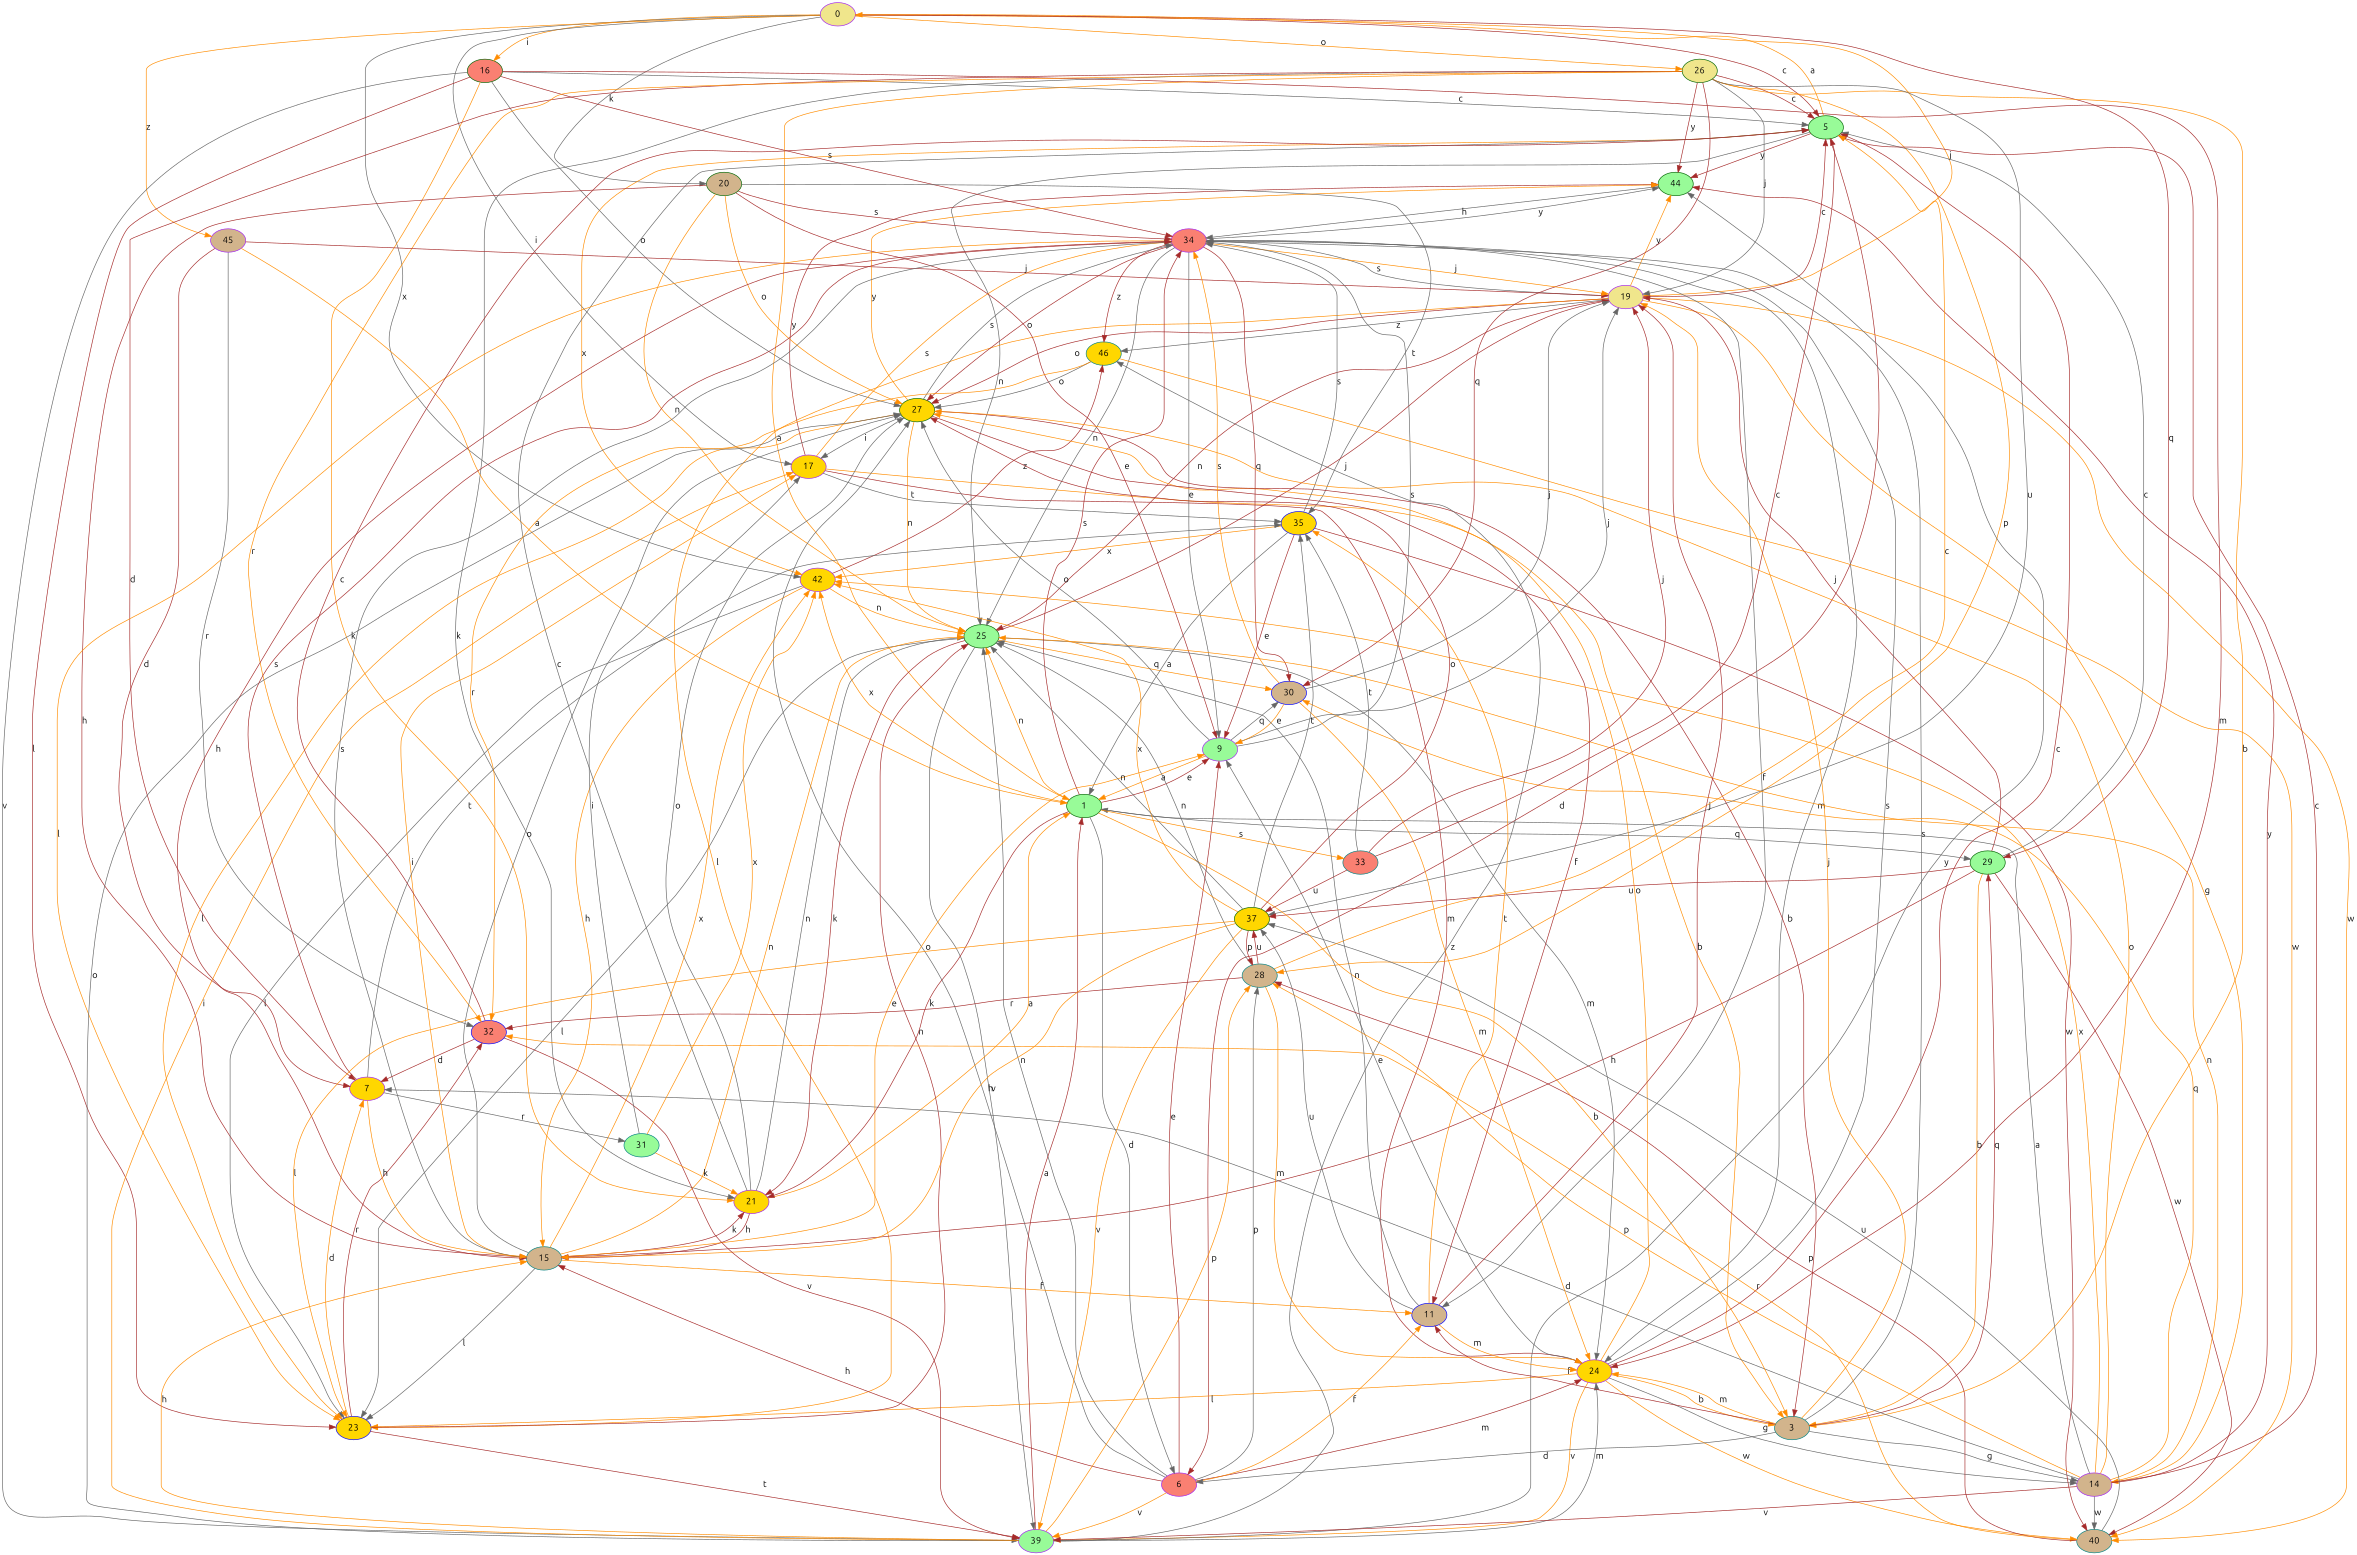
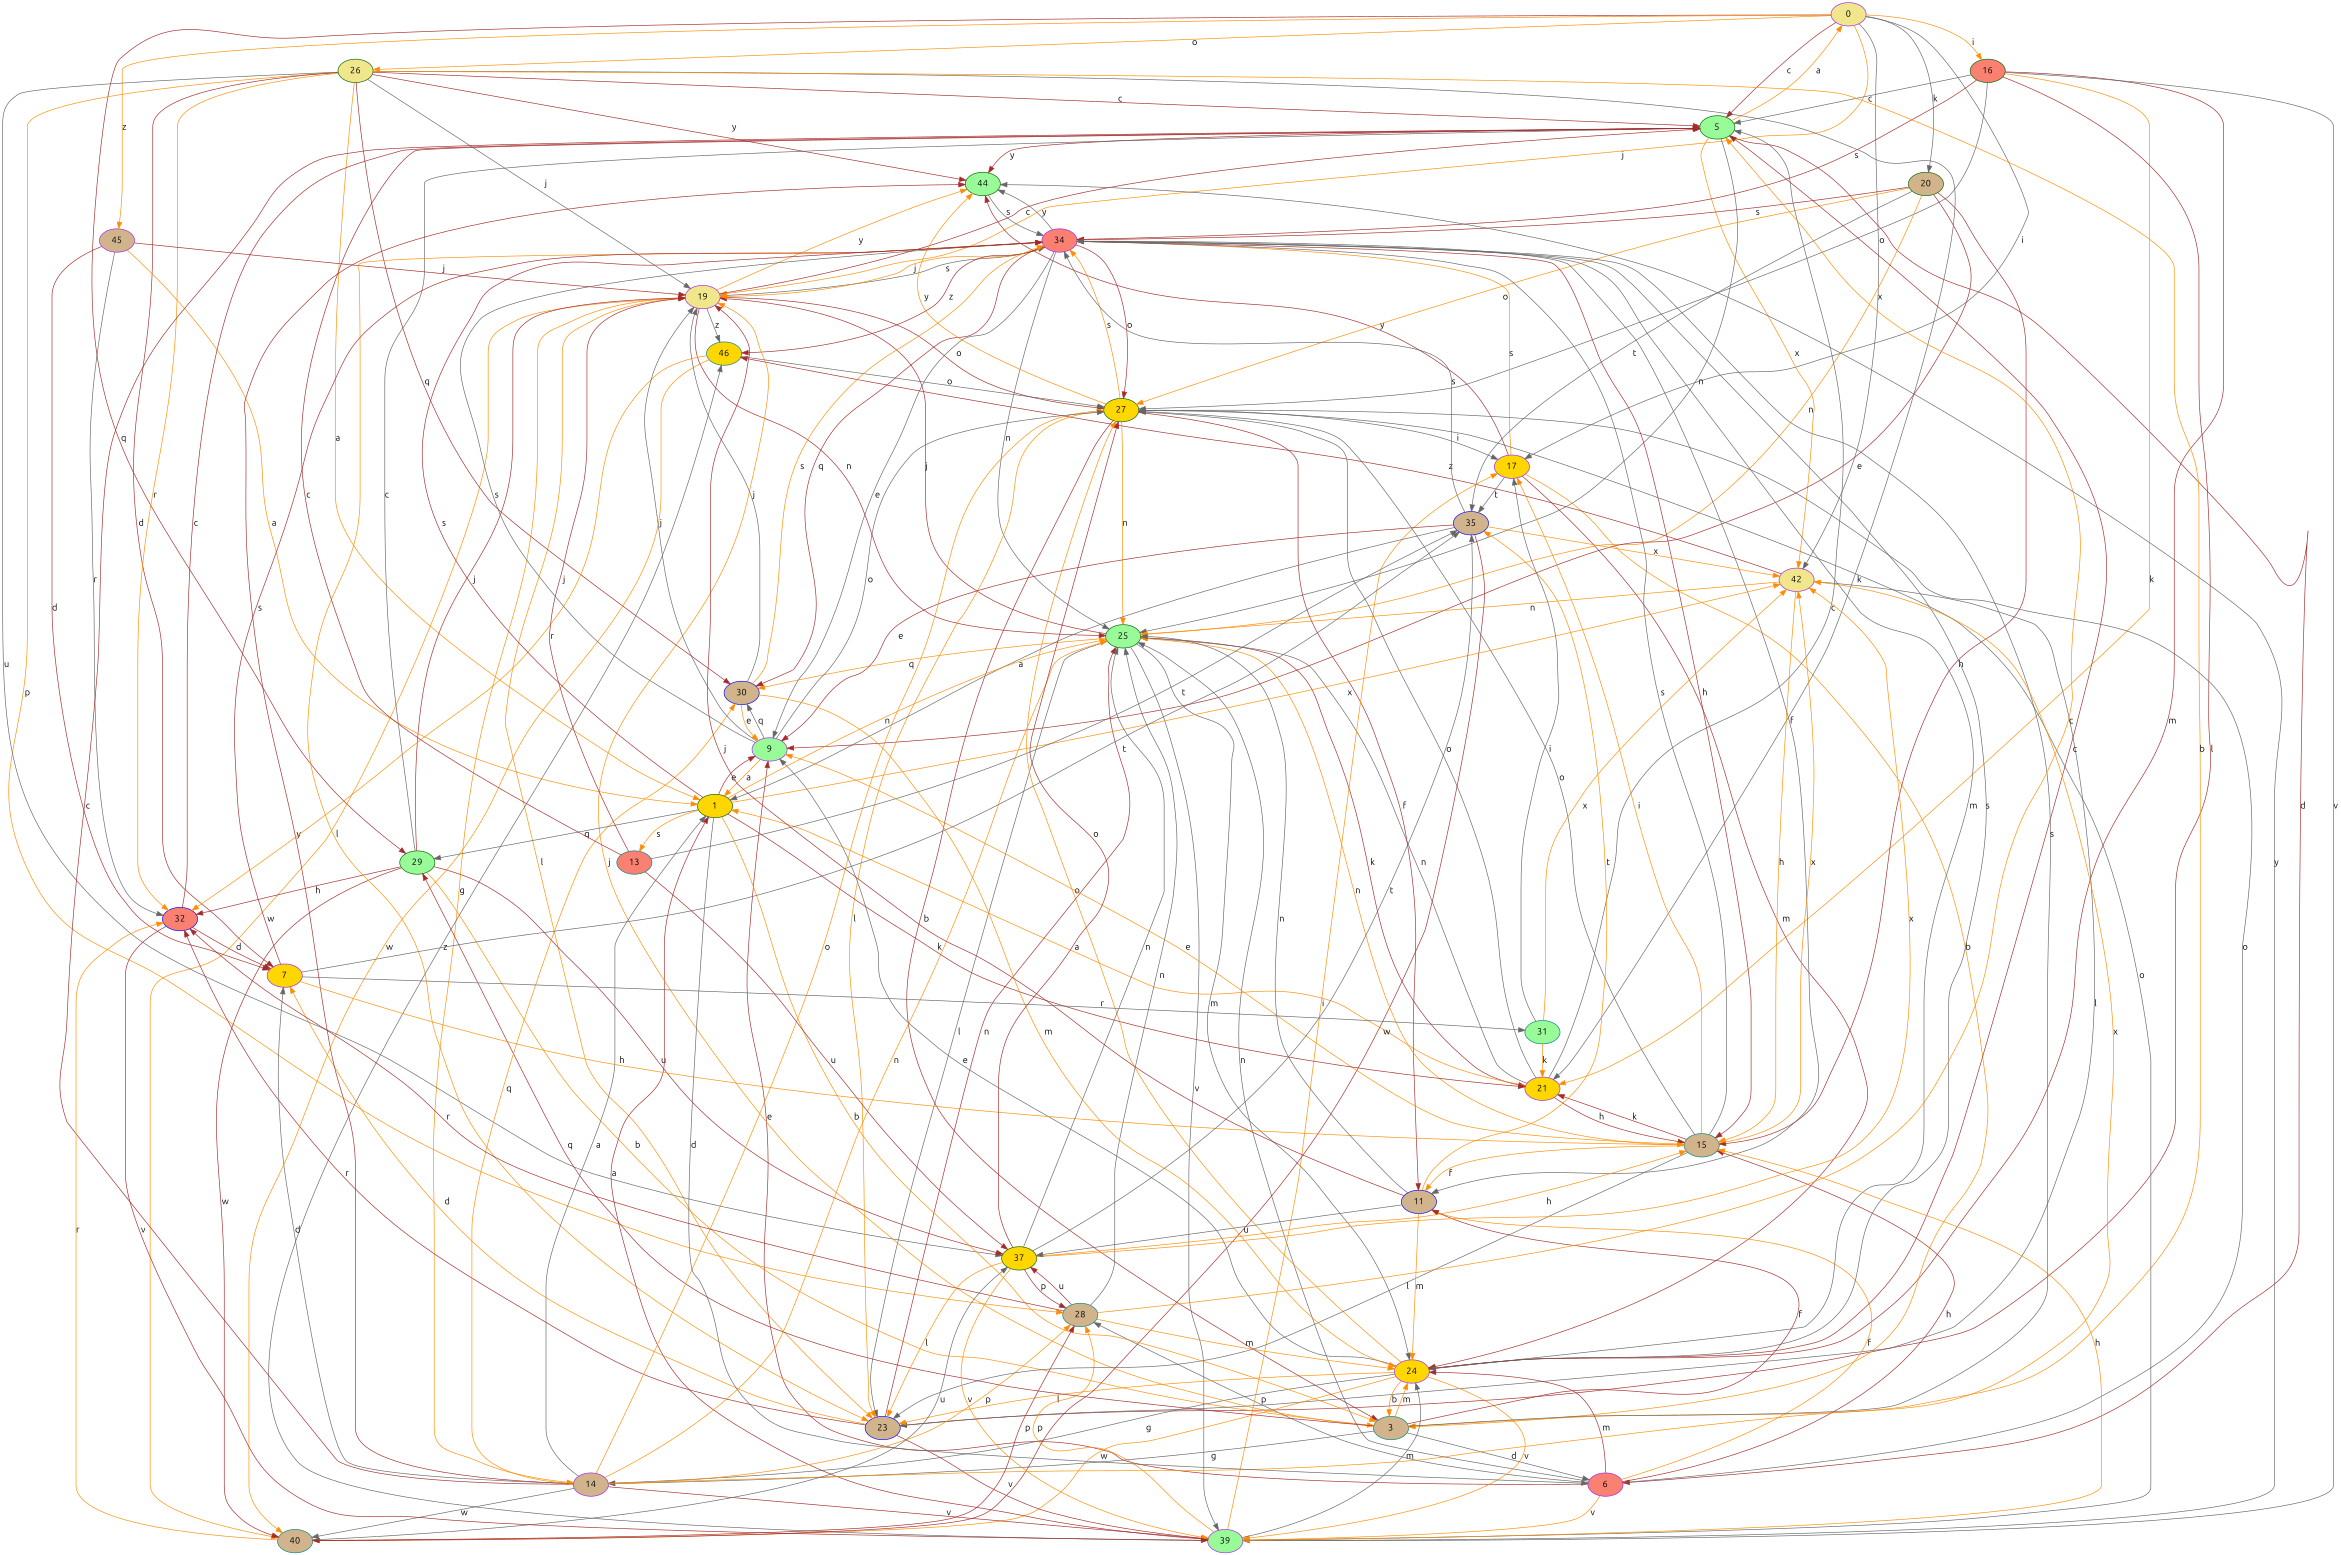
(1465, 212) -> (1008, 212)
(1026, 294) -> (1105, 324)
(1299, 523) -> (1471, 523)
(818, 580) -> (1797, 580)
(1084, 806) -> (715, 806)
(1360, 863) -> (634, 863)
(1302, 1175) -> (297, 890)
(354, 1428) -> (883, 1428)
(765, 1485) -> (1010, 1485)
